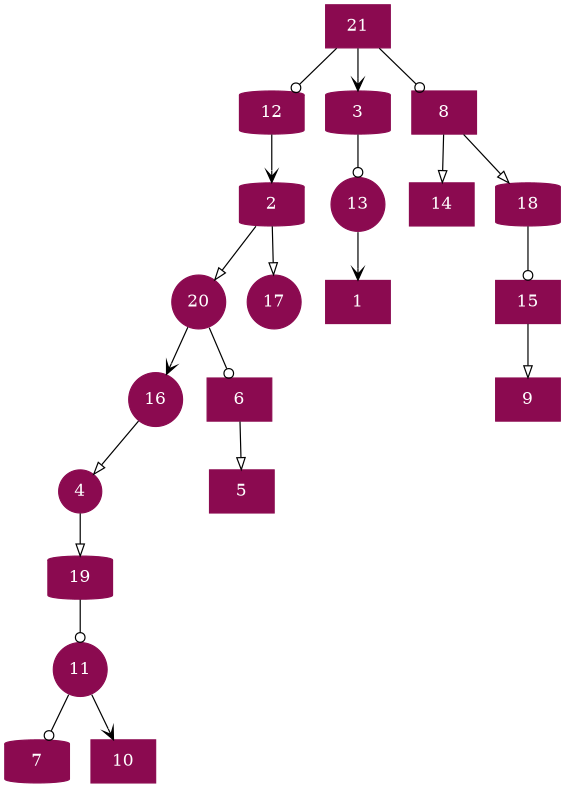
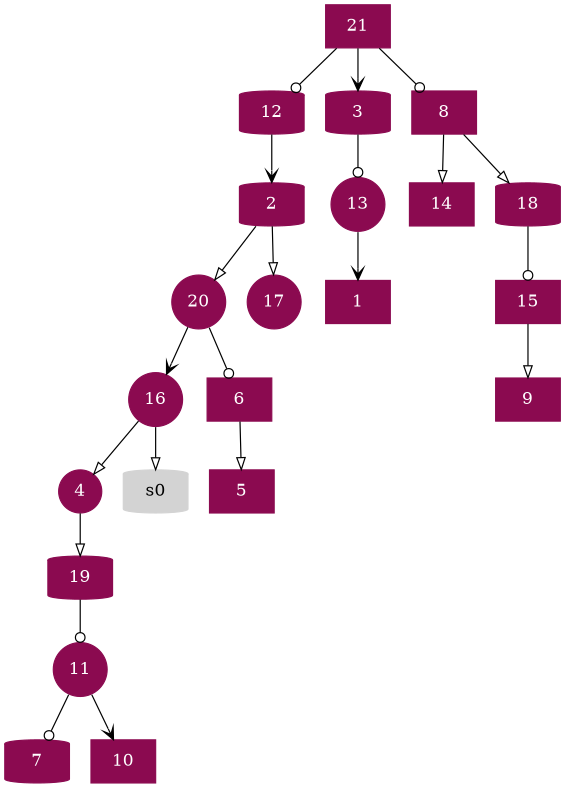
none -> (156, 491)
